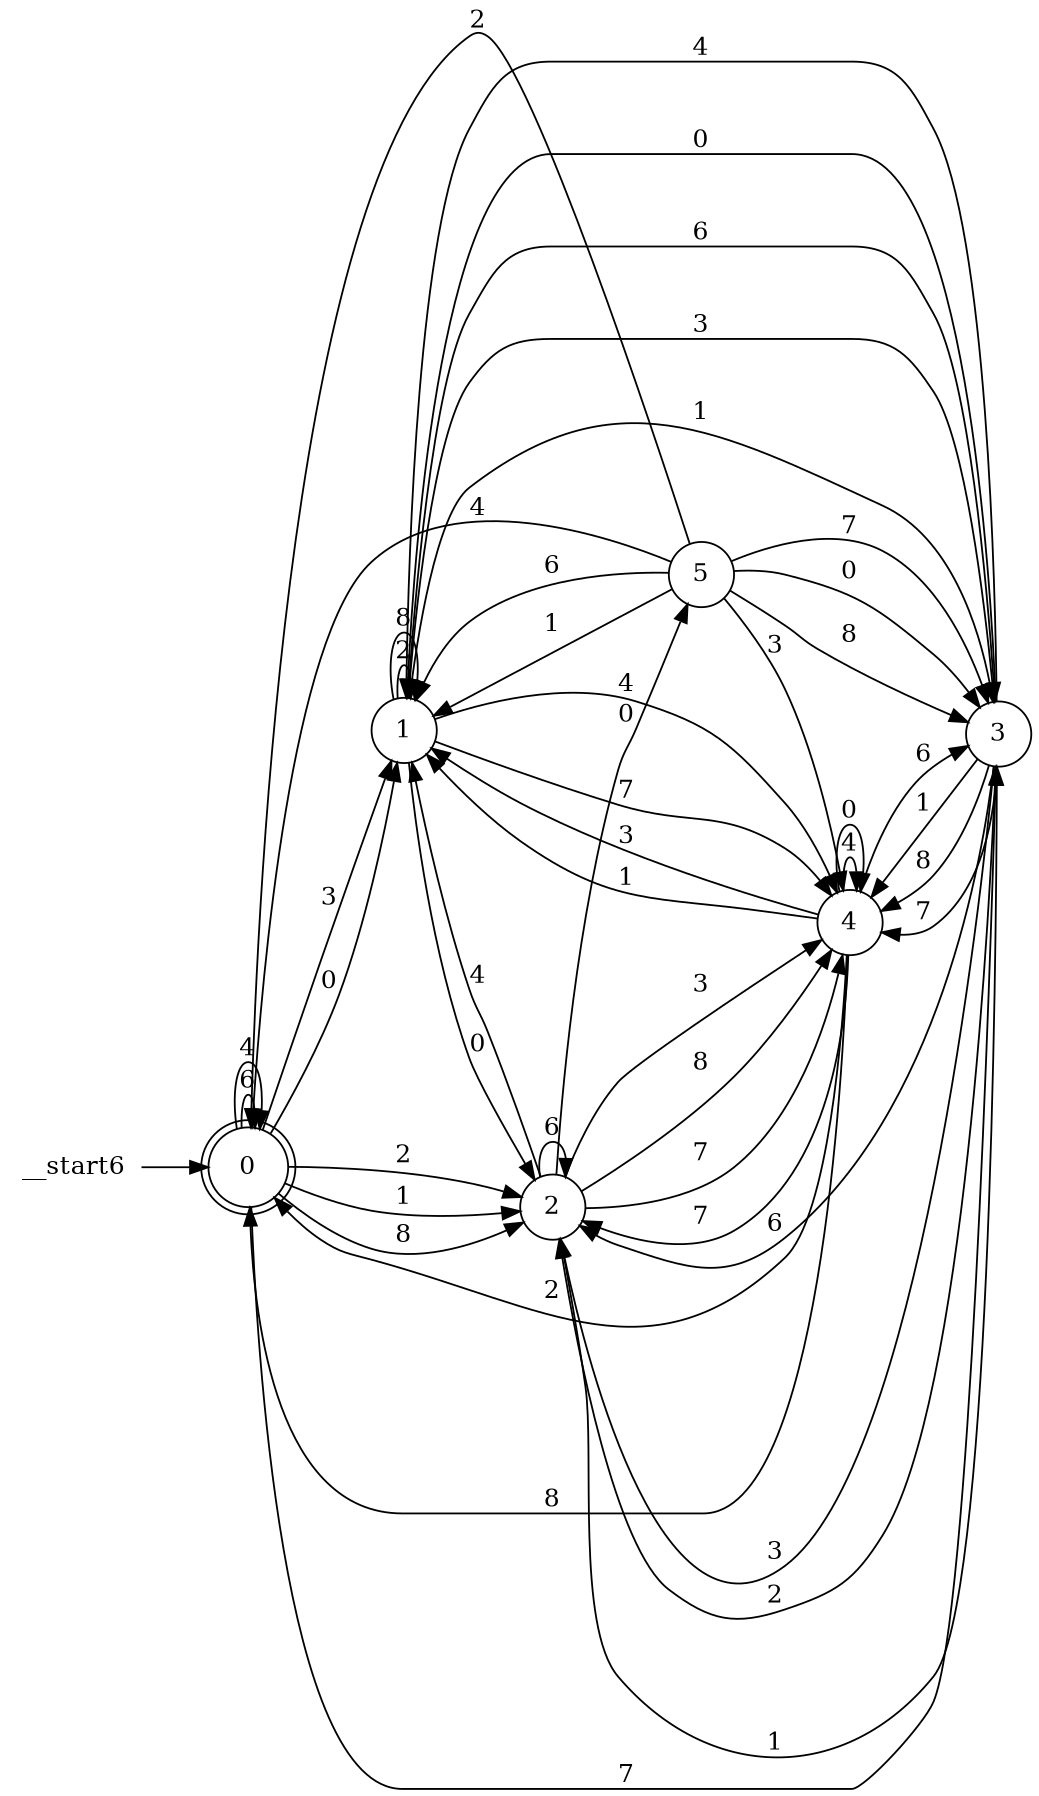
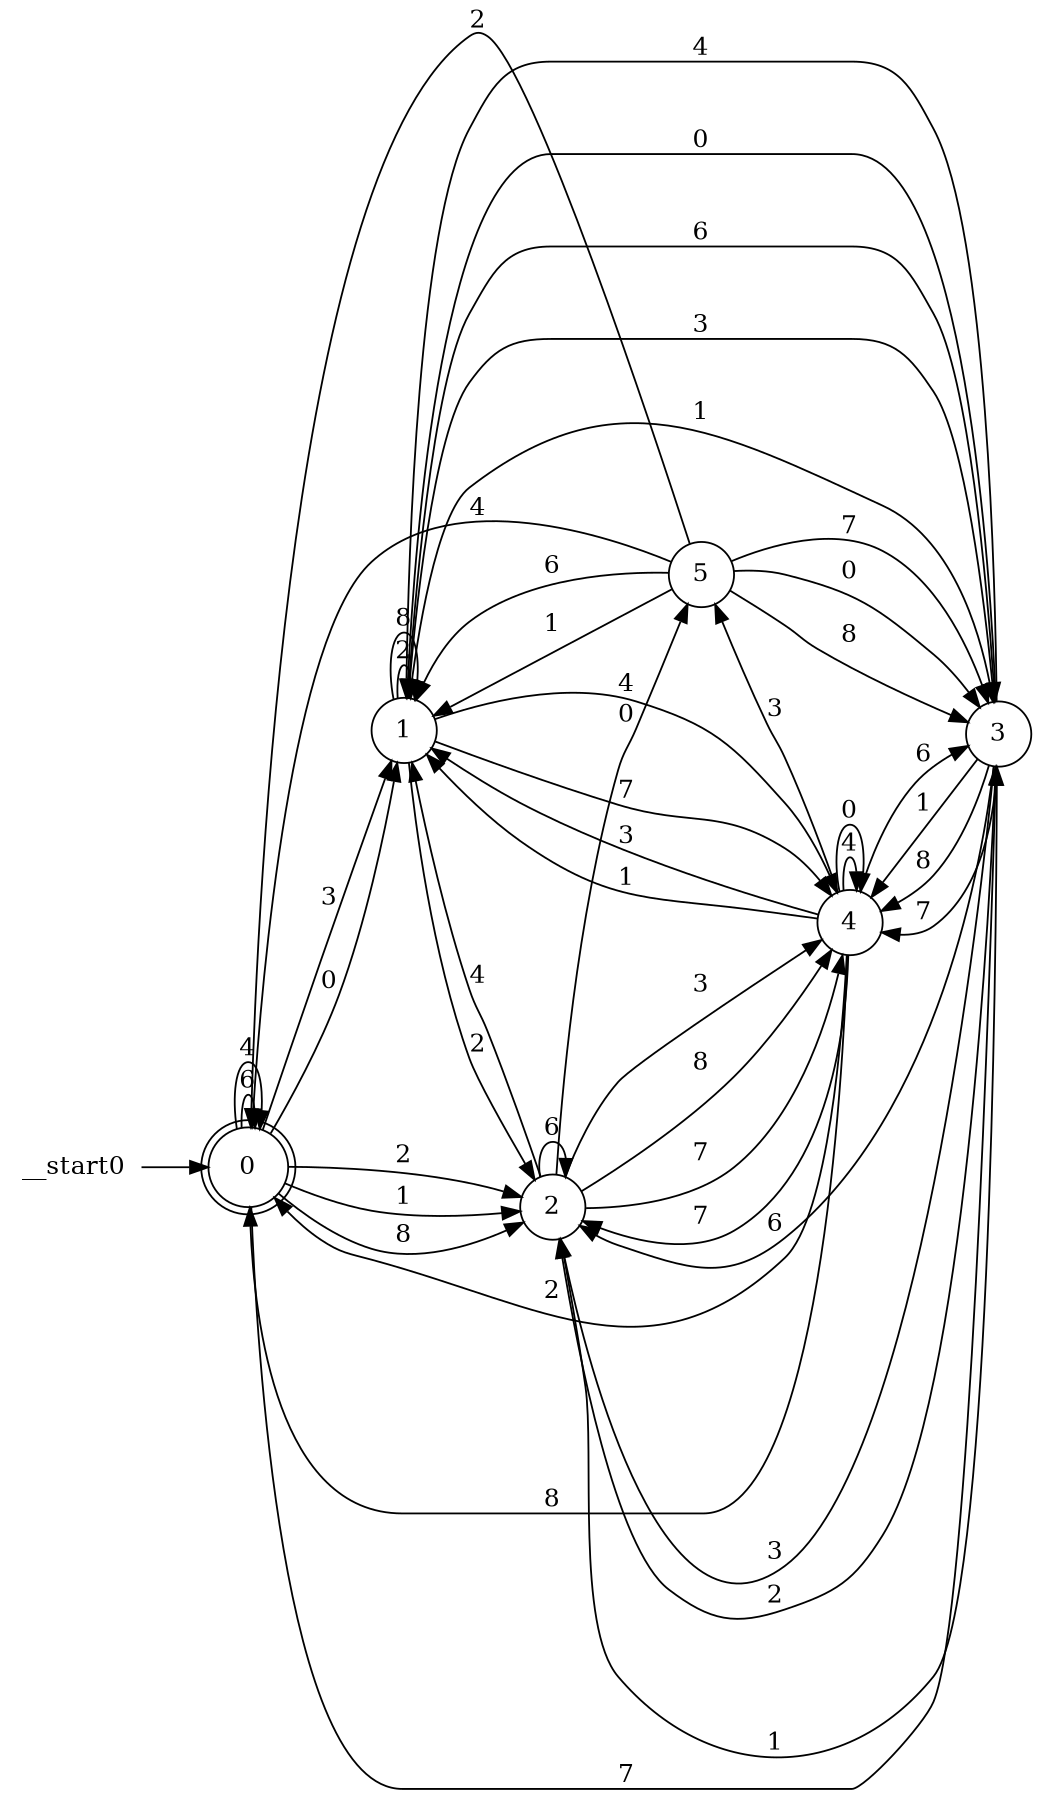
(801, 727) -> (784, 755)
(478, 1045) -> (478, 1045)
(74, 1167) -> (74, 1167)
